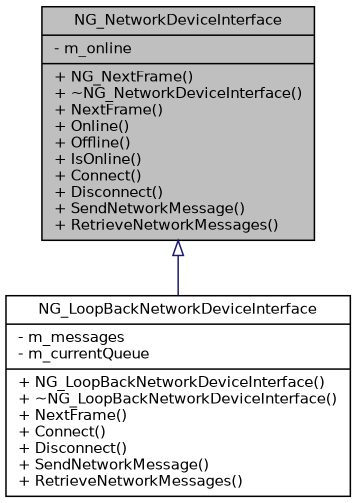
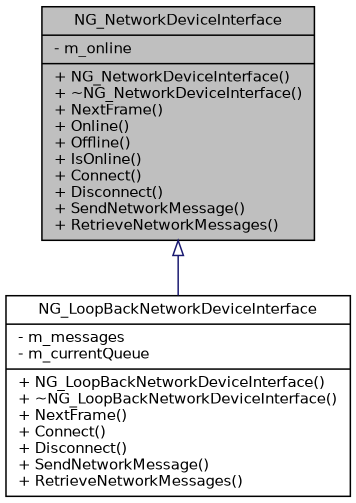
(124, 77) -> (172, 77)
